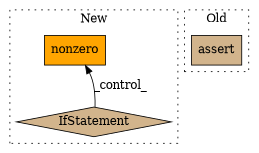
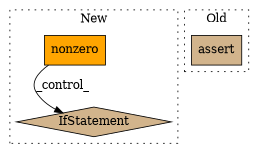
(94, 89) -> (35, 89)
